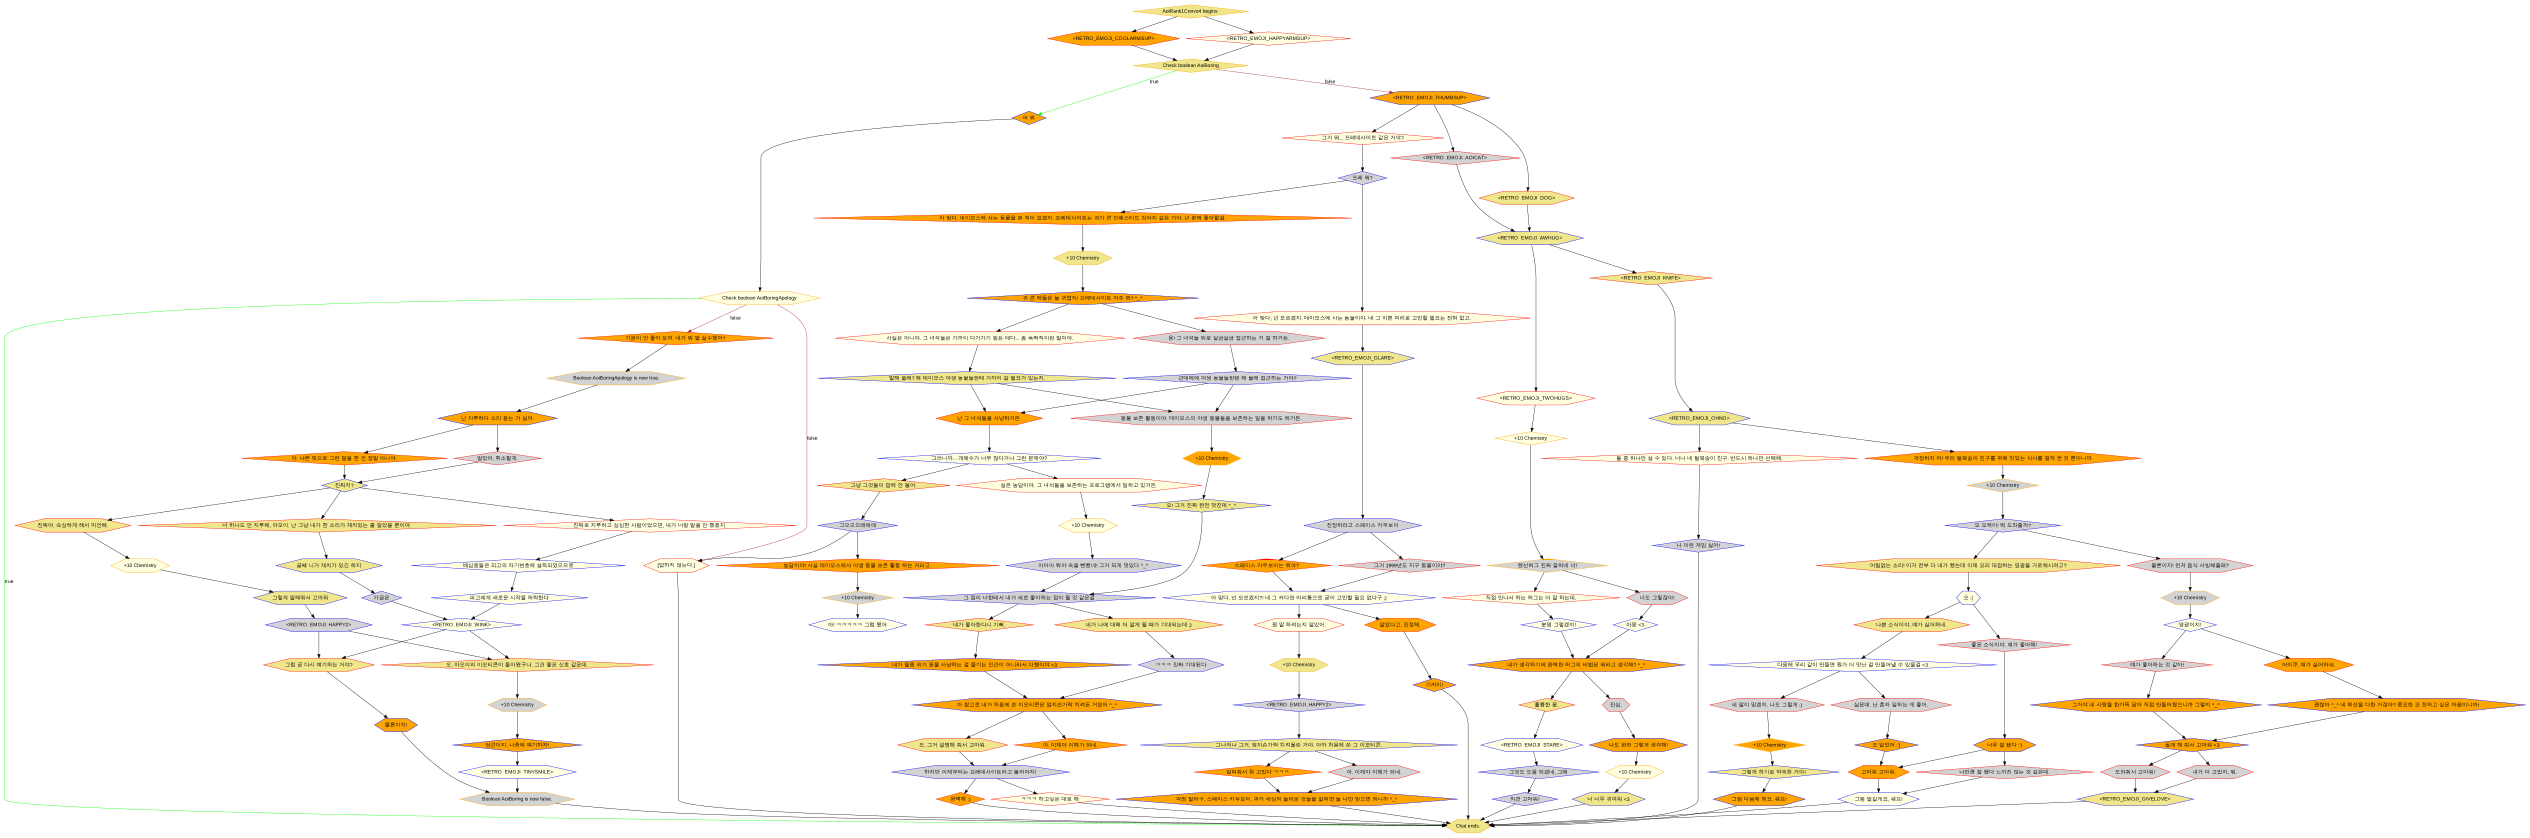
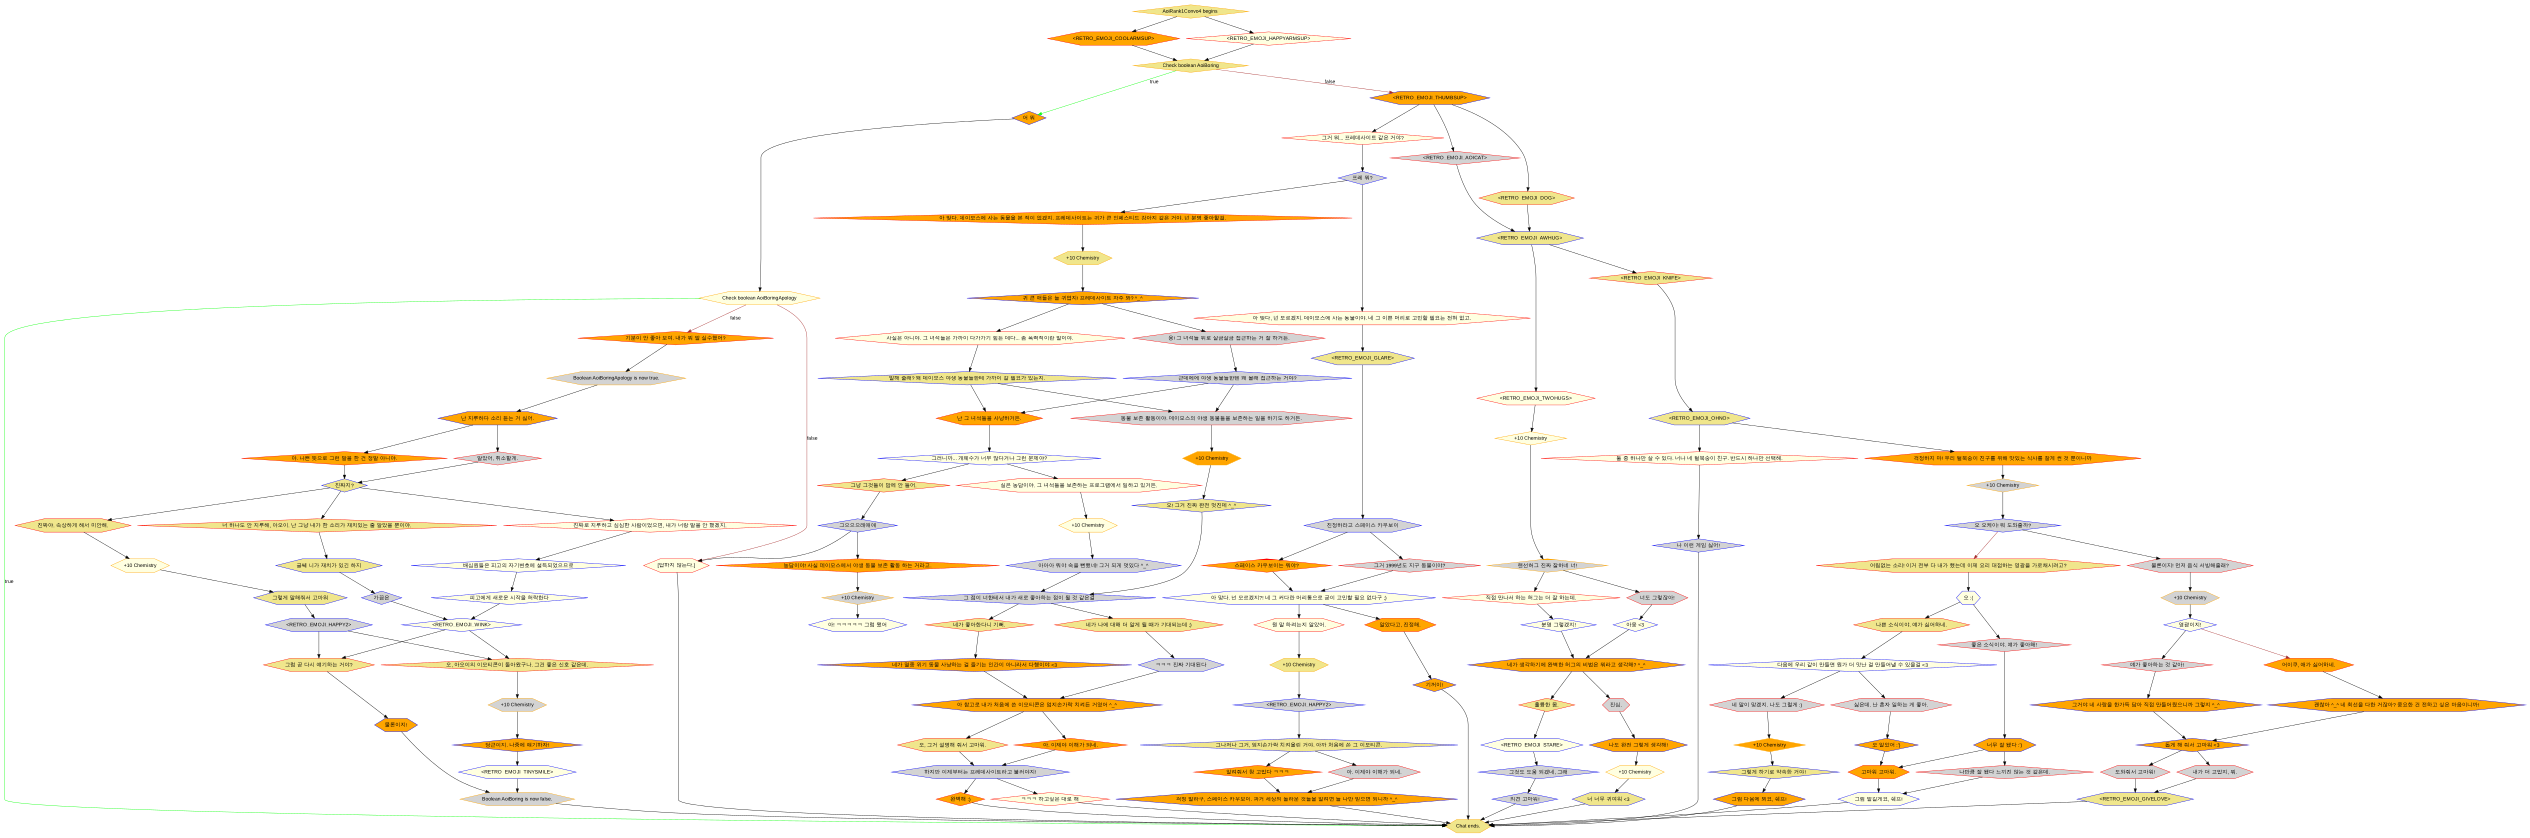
(1987, 544) -> (1987, 544)
(2244, 643) -> (2244, 643)
